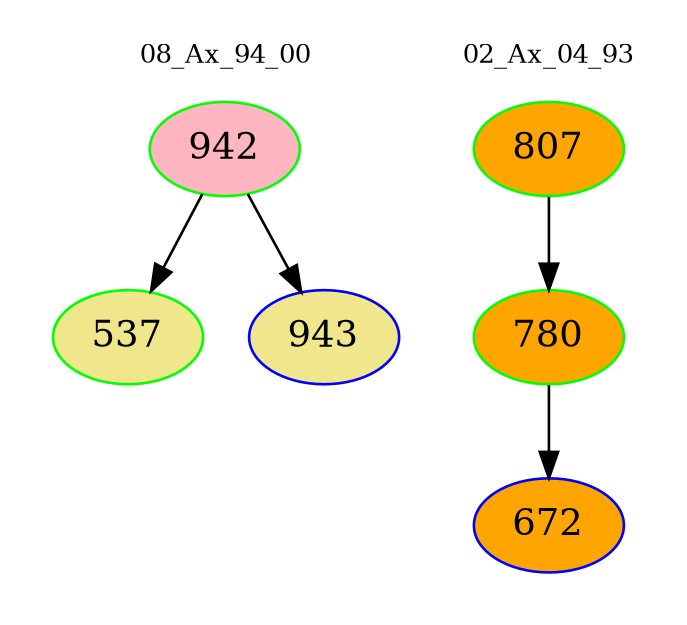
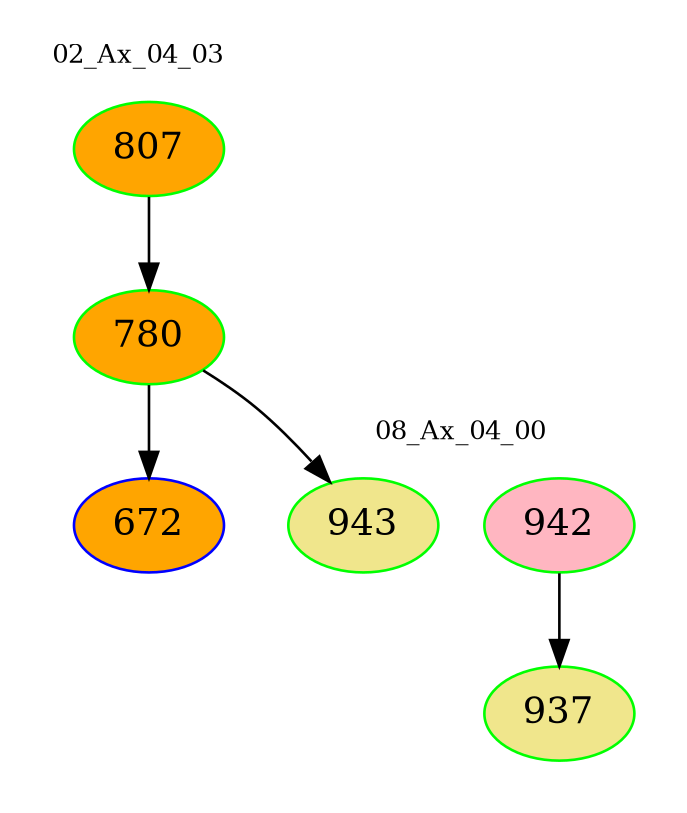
(226, 56) -> (461, 433)
(549, 56) -> (139, 56)
(268, 231) -> (284, 433)
(128, 337) -> (559, 714)
(324, 337) -> (363, 525)
